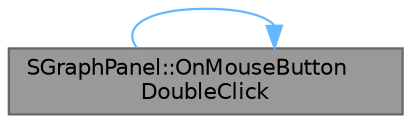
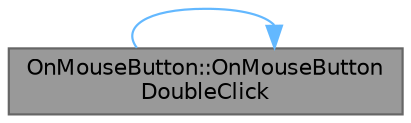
(206, 81) -> (206, 81)
